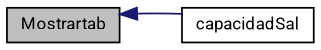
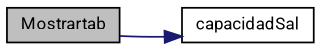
(160, 13) -> (142, 37)
